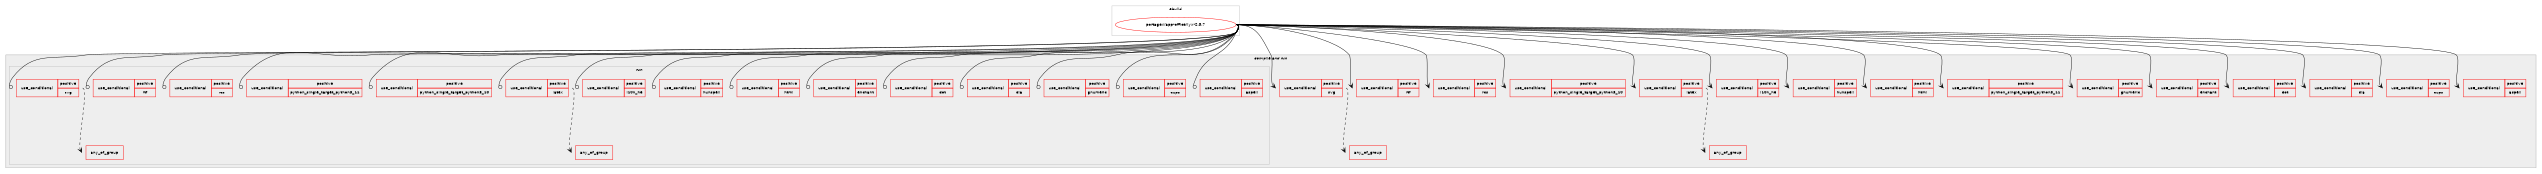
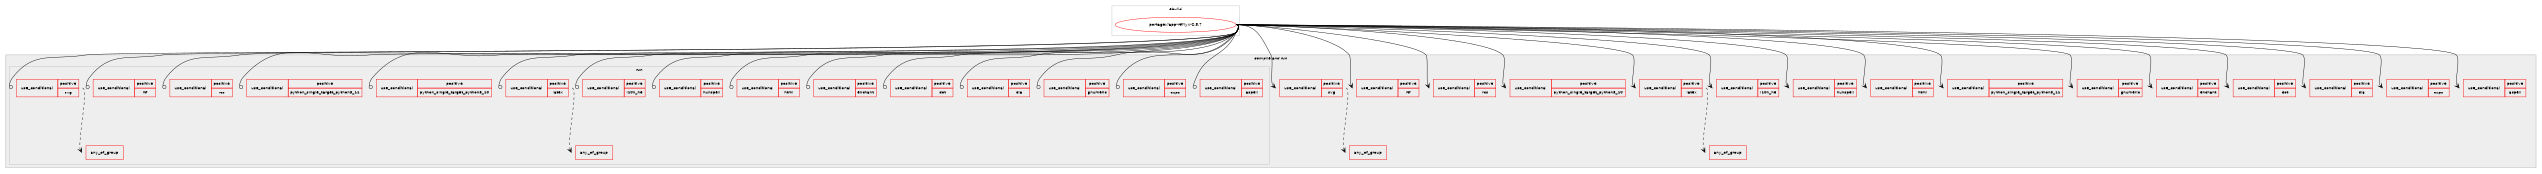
(1176, 25) -> (1176, 25)
